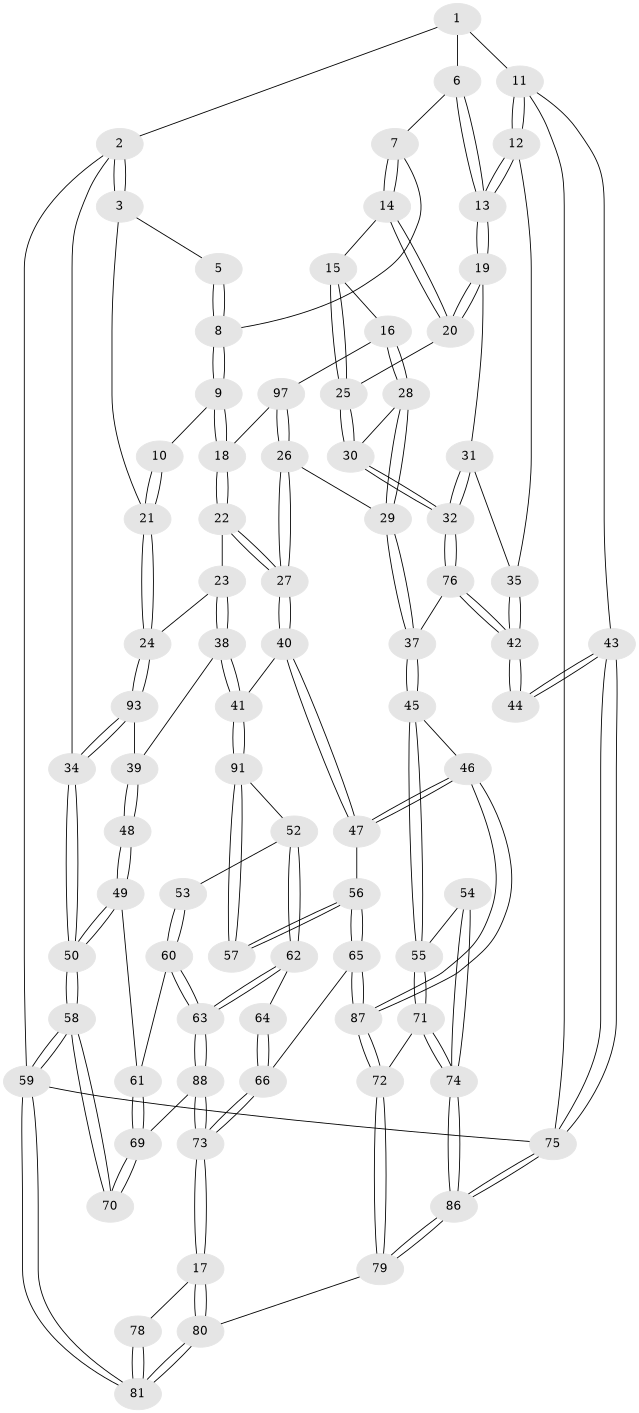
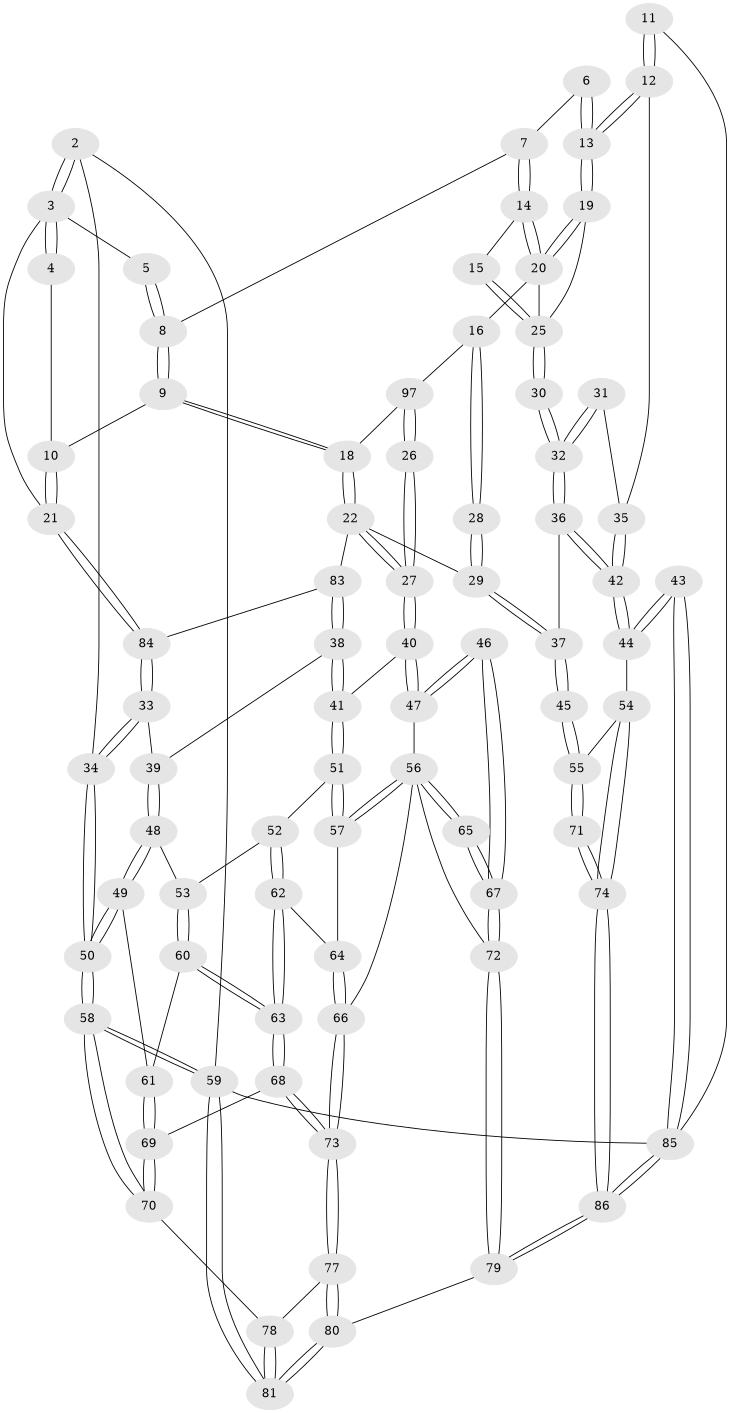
(457, 19) -> none
none -> (51, 269)
(361, 300) -> (515, 293)
(604, 348) -> none
(481, 363) -> (575, 273)
(378, 425) -> none
(336, 488) -> (420, 554)
(222, 582) -> (338, 582)
(451, 582) -> (559, 519)
(148, 644) -> (147, 644)
none -> (627, 675)
(135, 707) -> (147, 707)
(440, 738) -> none
(239, 769) -> (338, 769)
none -> (168, 863)
none -> (338, 894)
(310, 1019) -> (392, 898)
(359, 1019) -> (494, 894)
(401, 1050) -> (442, 867)
(201, 1082) -> (279, 1082)
(553, 1144) -> (670, 1144)
(201, 1269) -> (332, 1269)
none -> (212, 1272)
